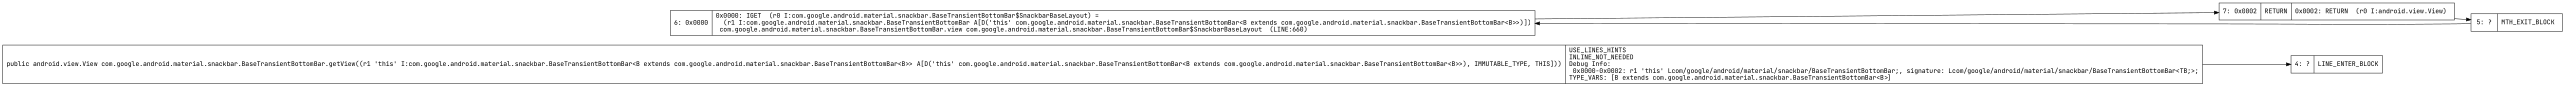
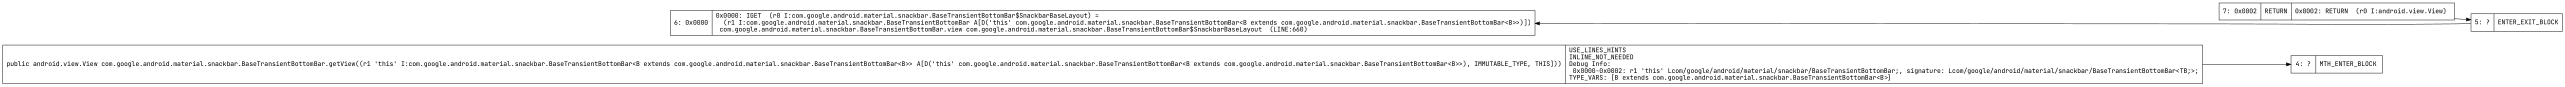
(1875, 16) -> none
(2528, 22) -> (2528, 22)
(2348, 64) -> (2348, 64)
